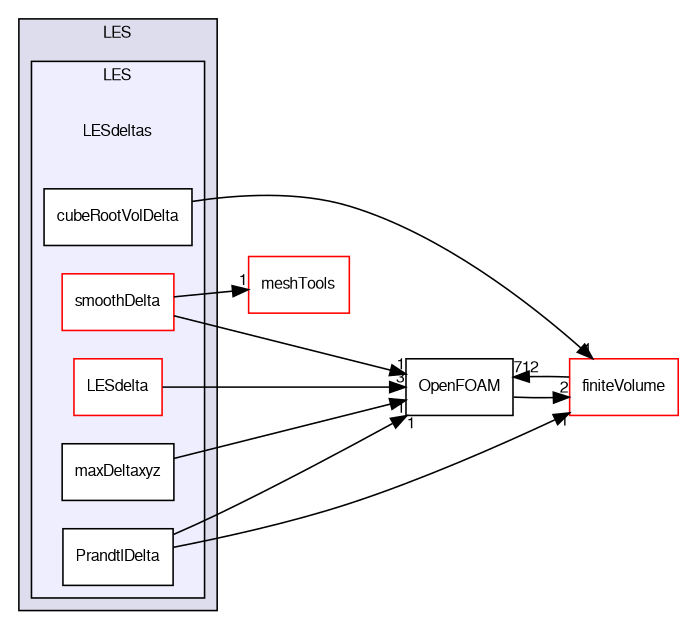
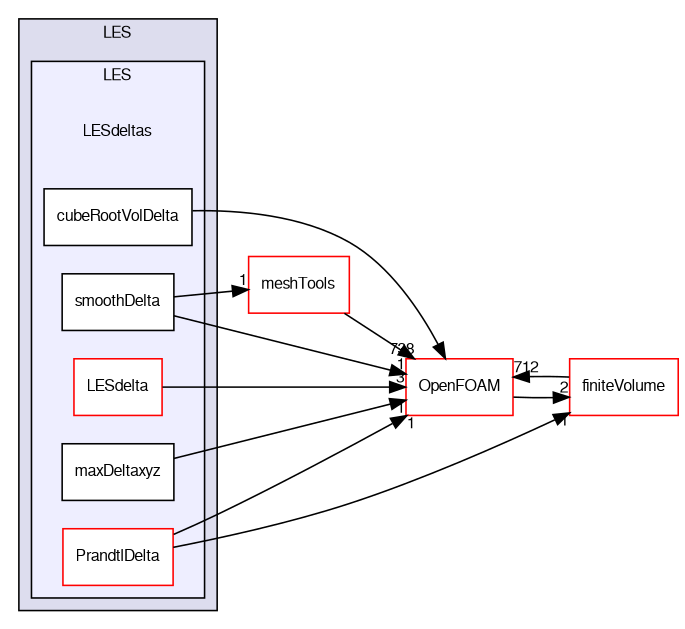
(403, 227) -> (338, 237)
(118, 302) -> (118, 302)
none -> (373, 332)
(459, 387) -> (459, 387)
(118, 557) -> (118, 557)
